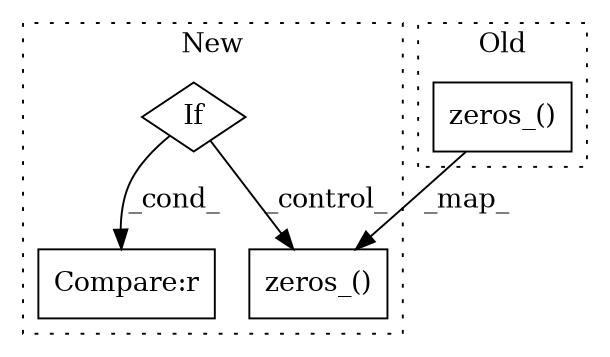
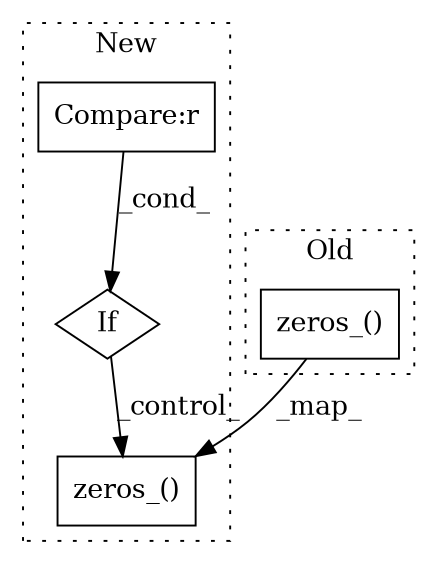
(133, 176) -> (118, 212)
